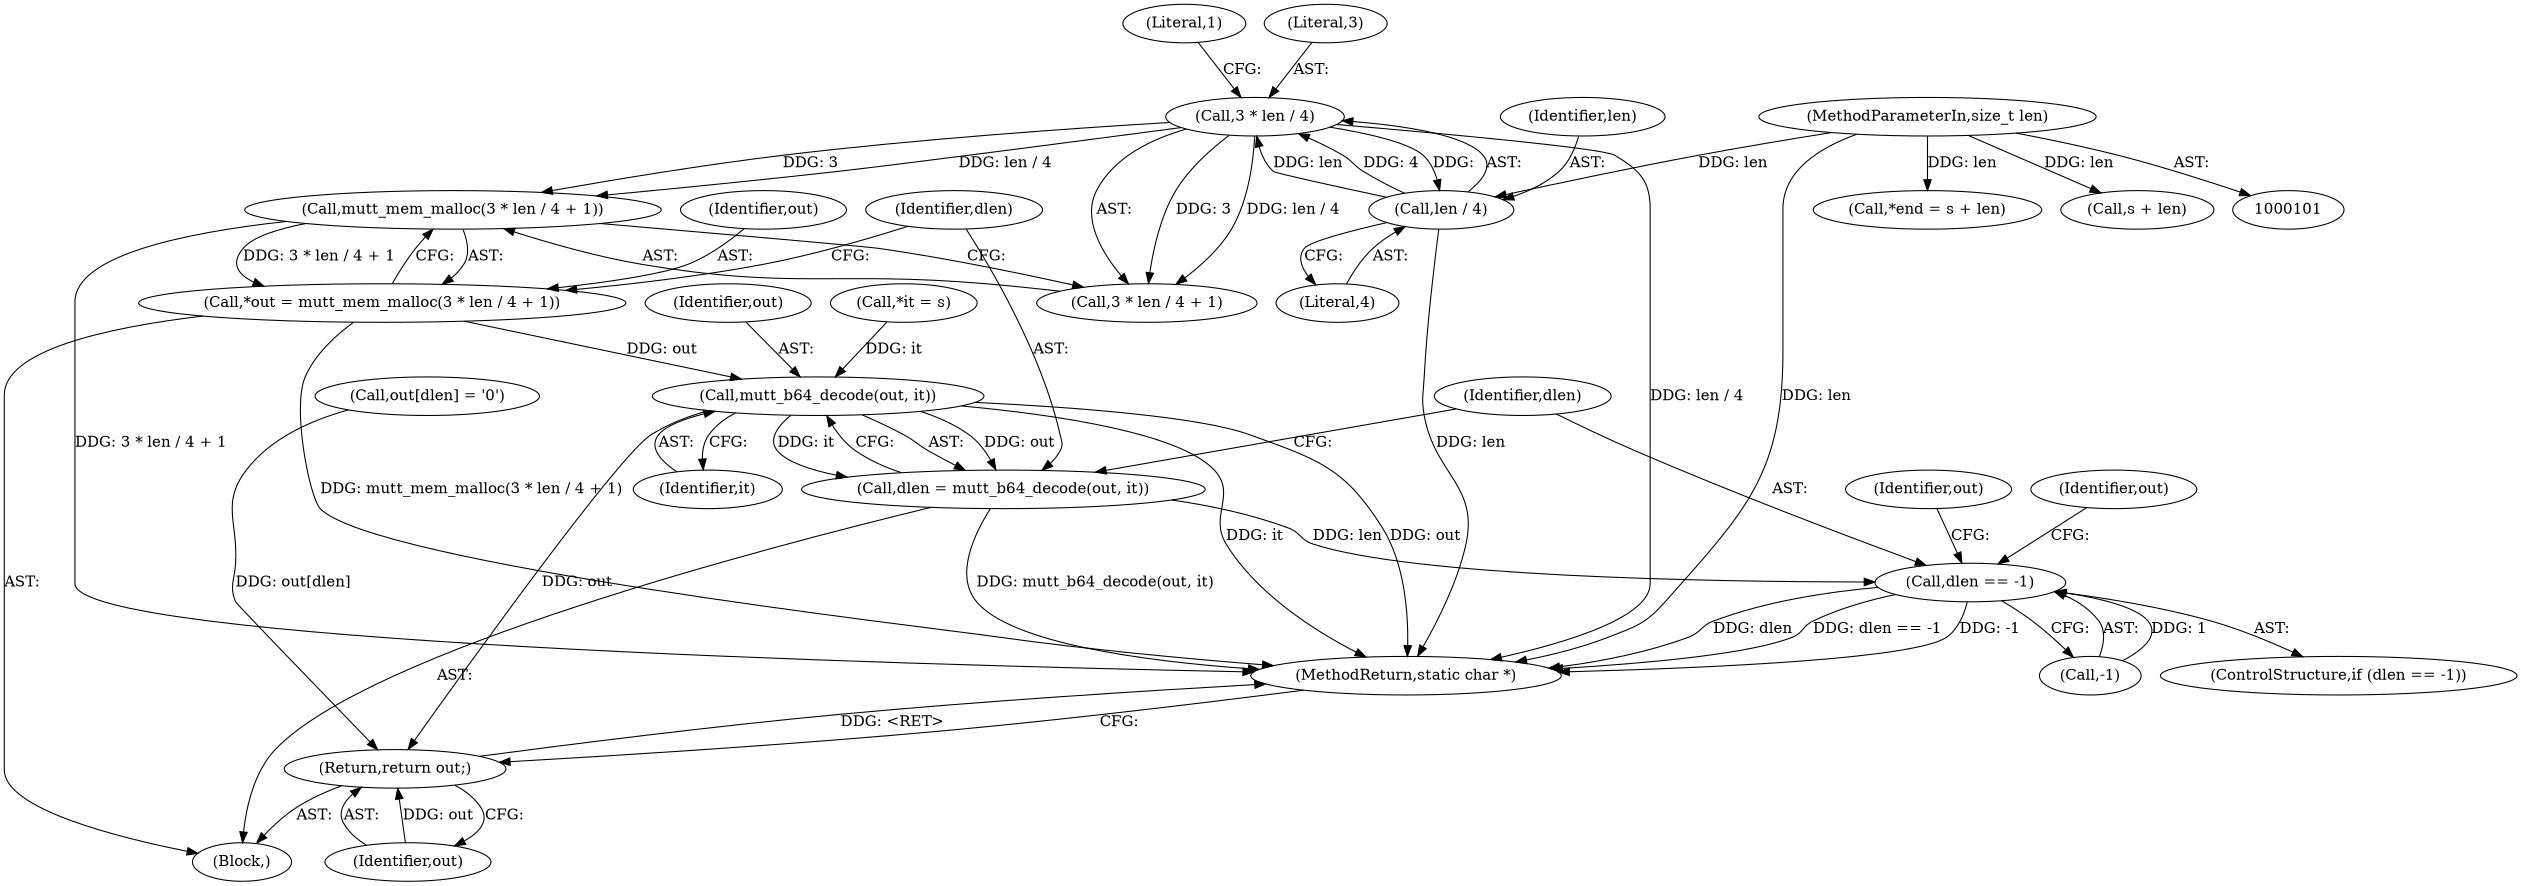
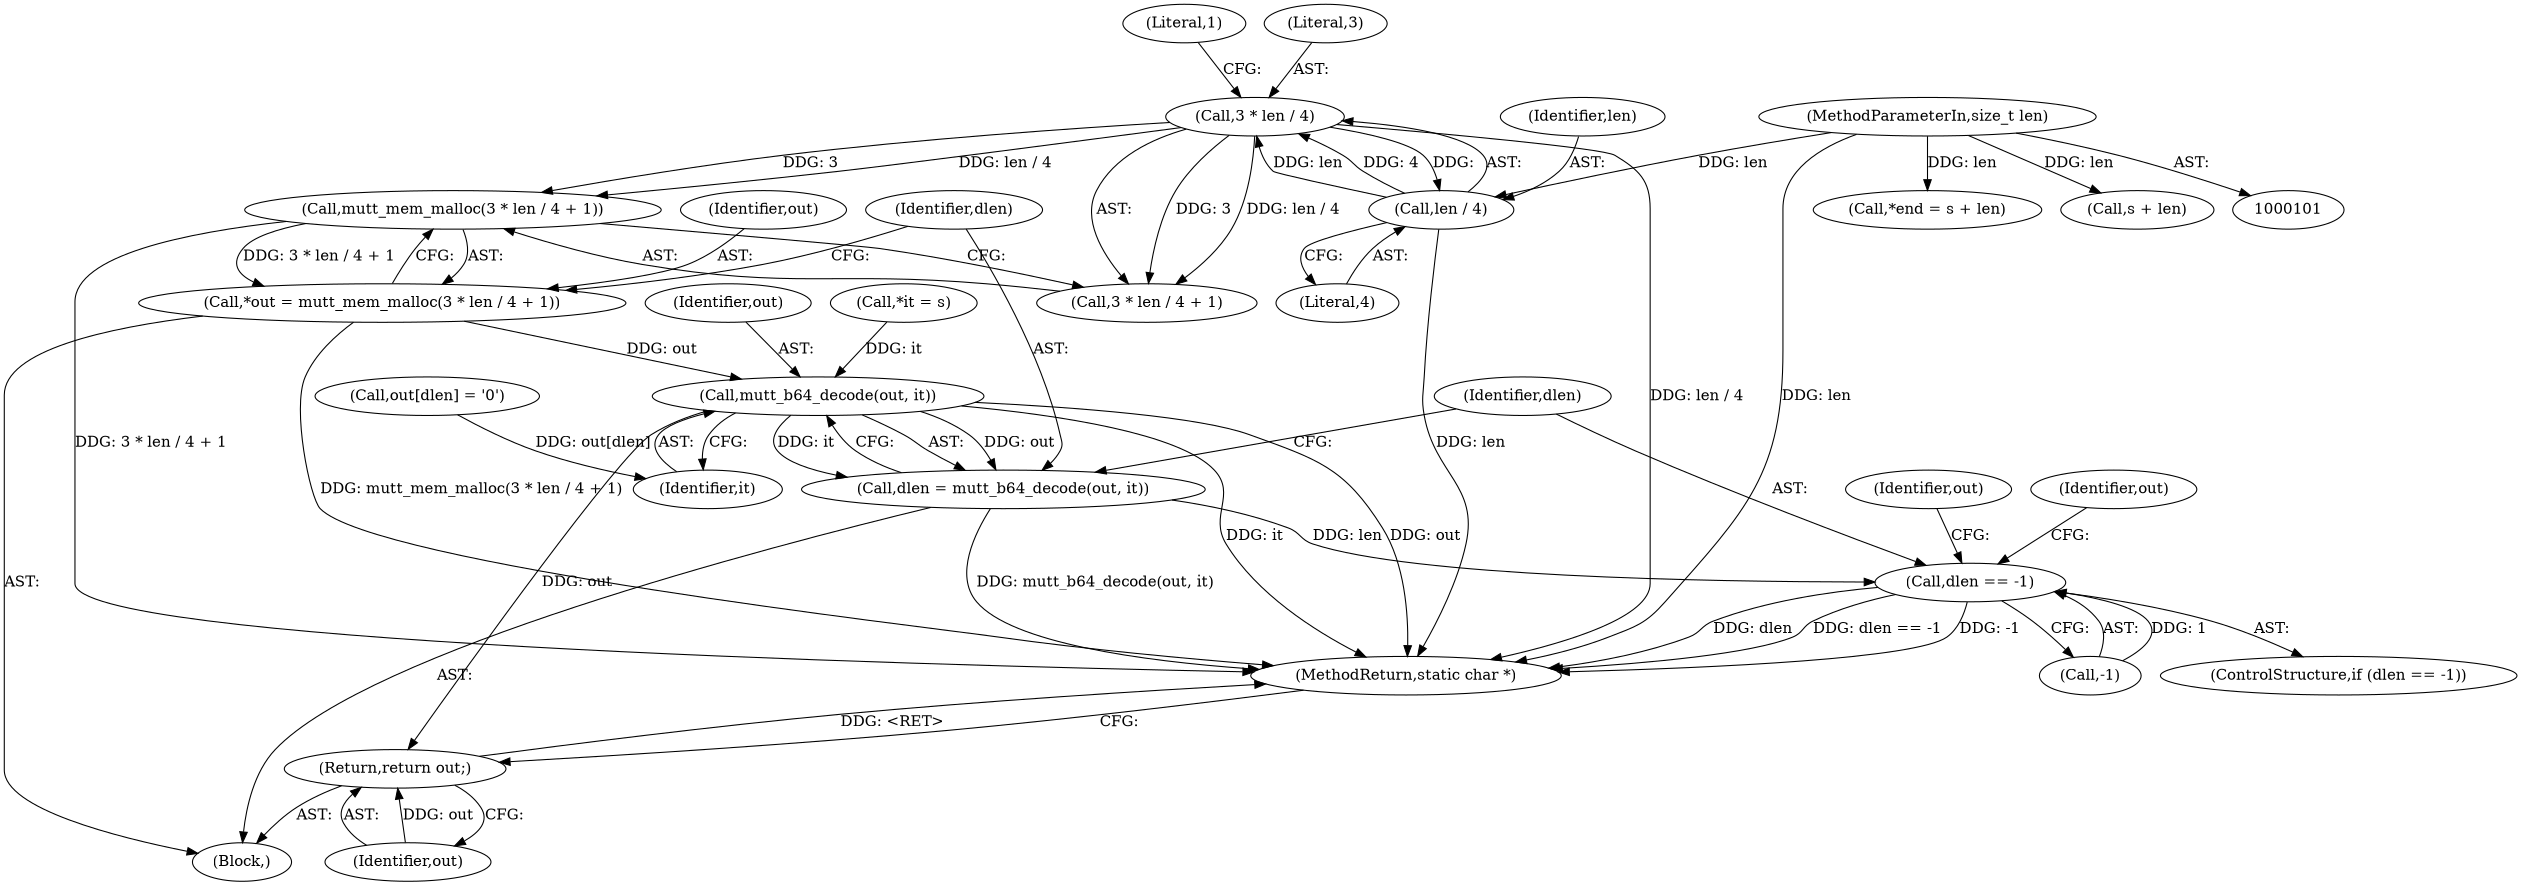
(235, 571) -> (544, 454)
